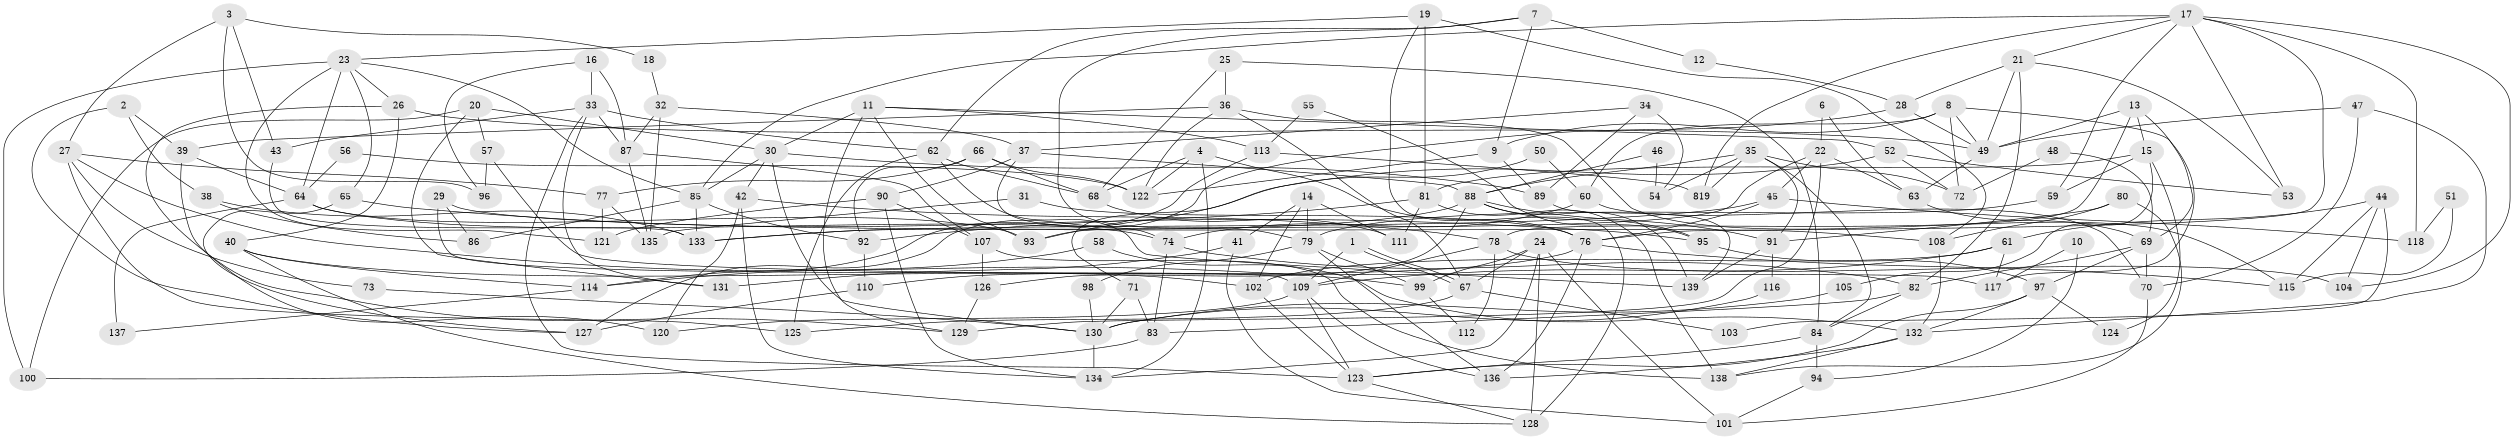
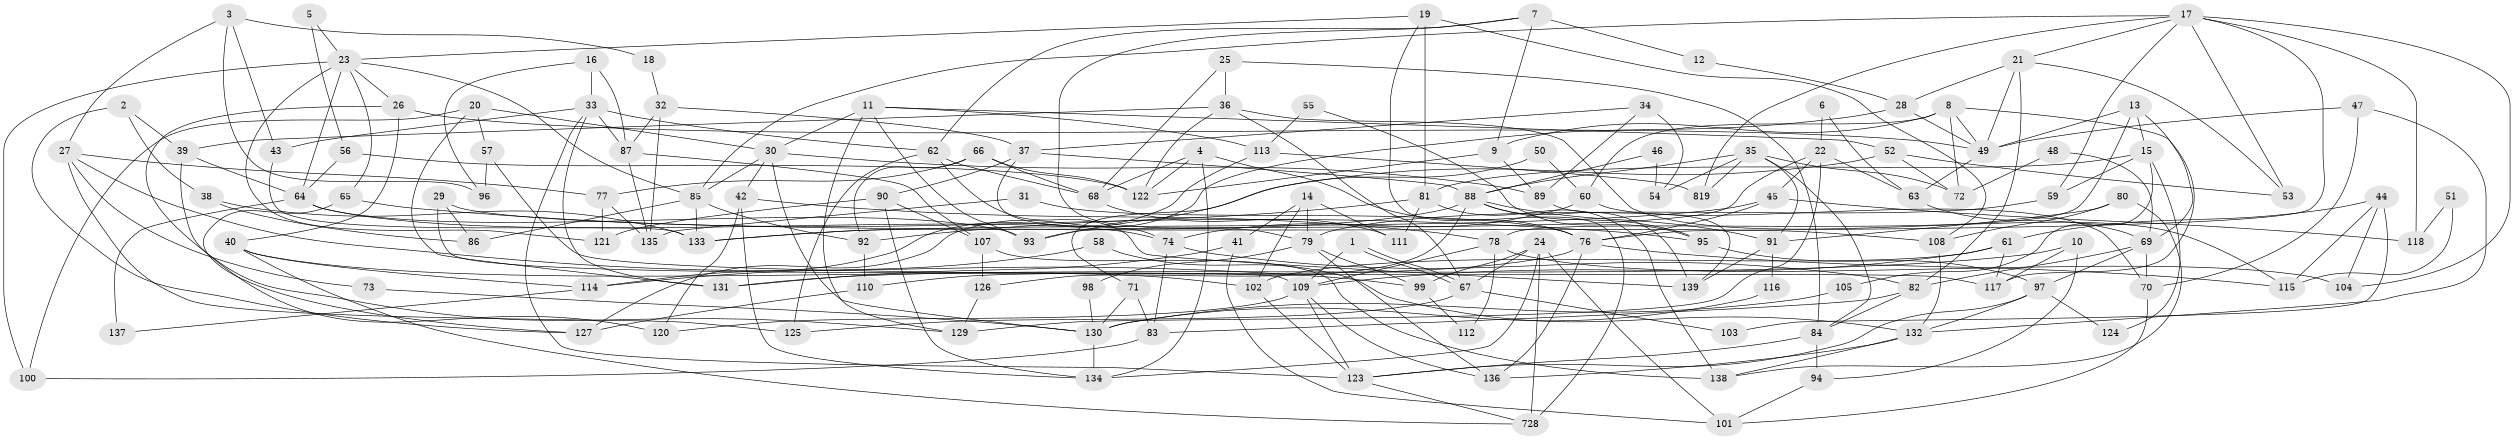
none -> (310, 15)
none -> (1401, 272)
(1531, 425) -> (1531, 425)
